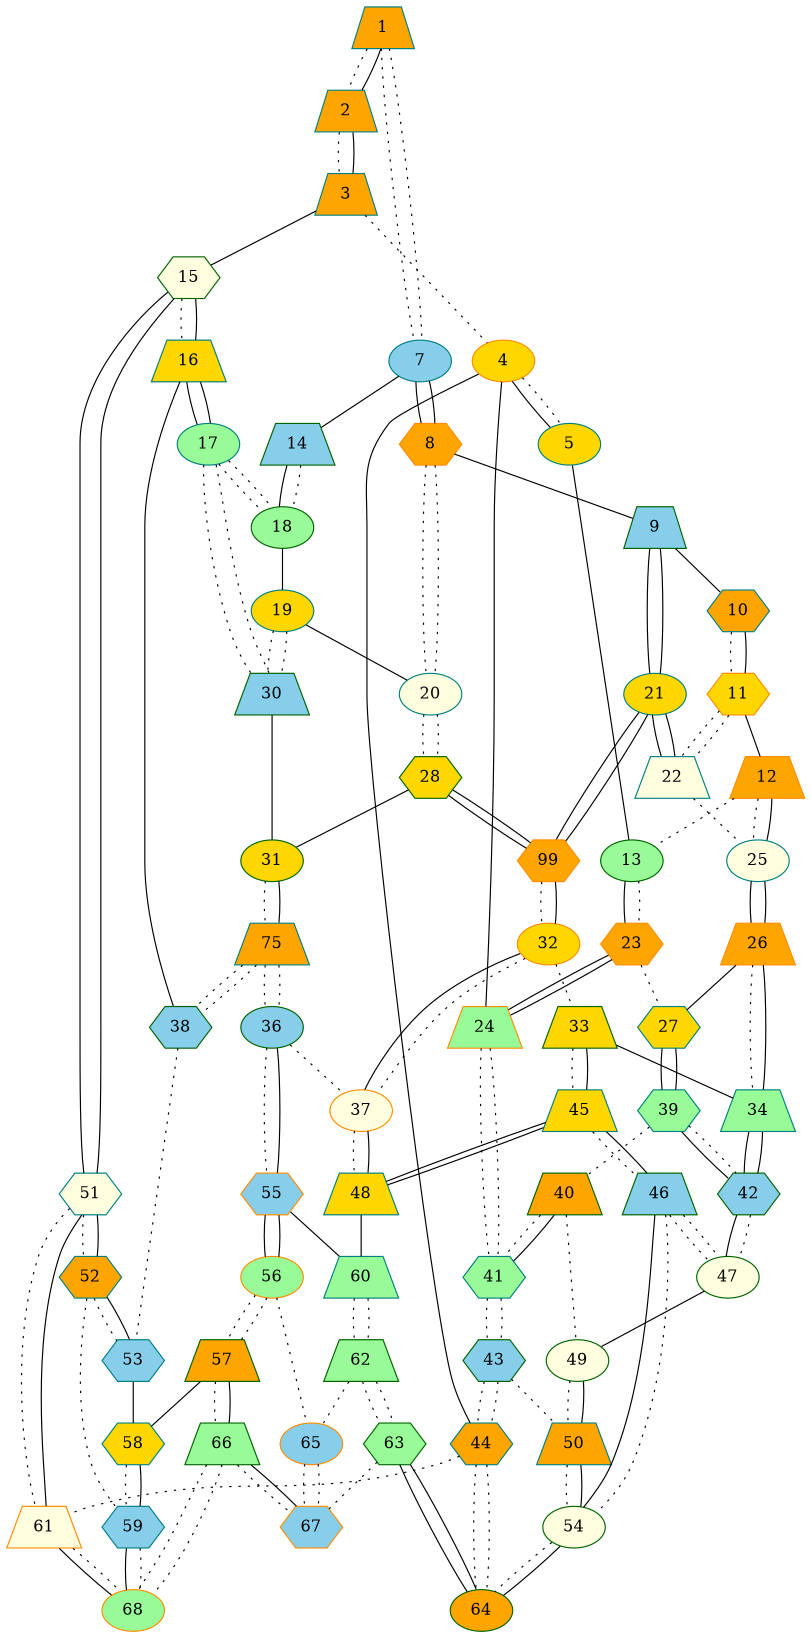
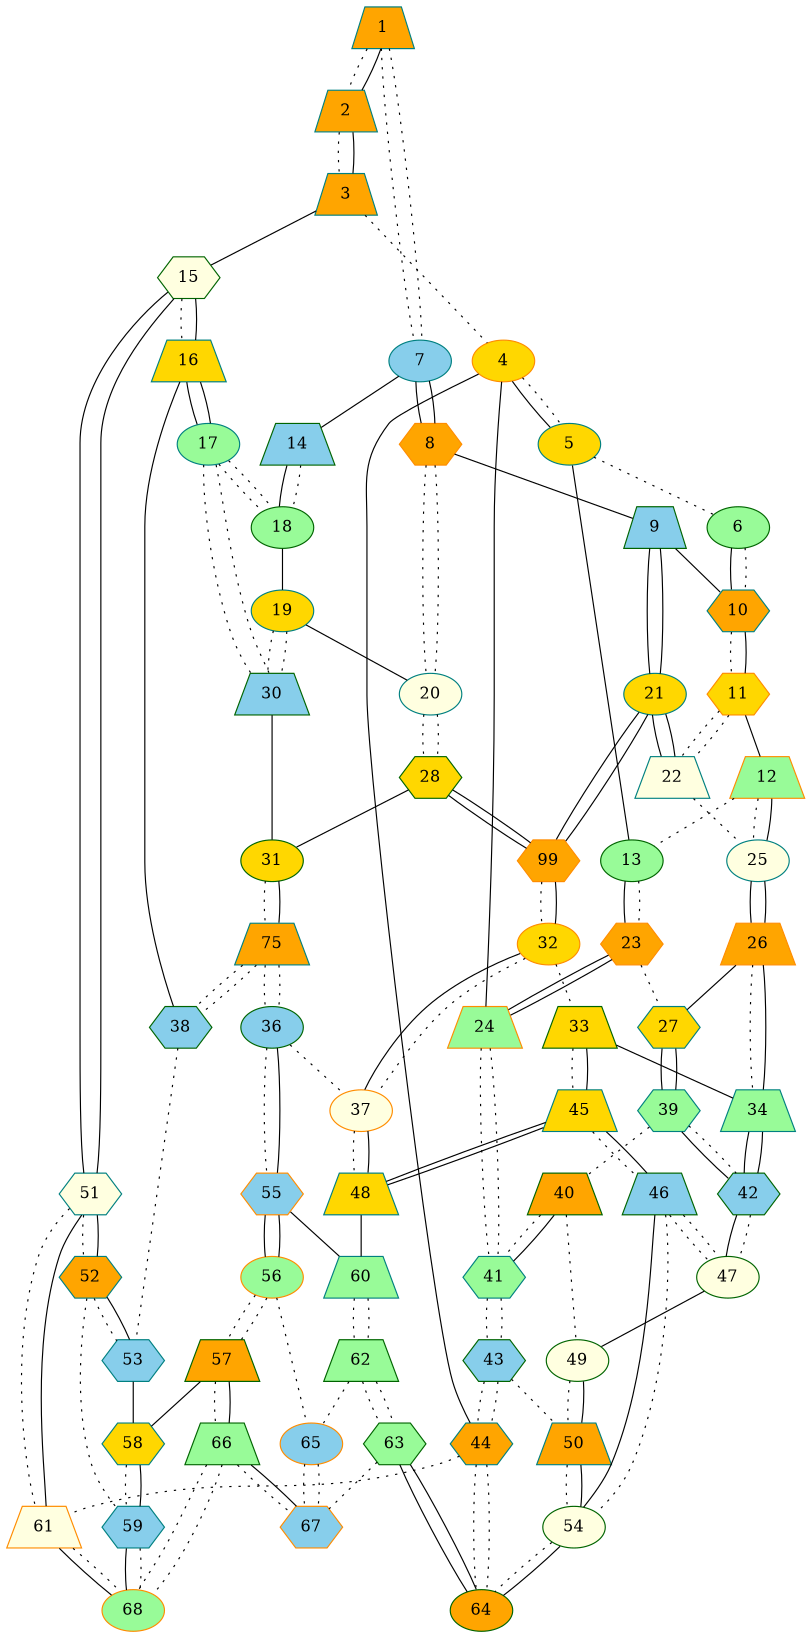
none -> (738, 528)
(767, 777) -> (767, 777)
